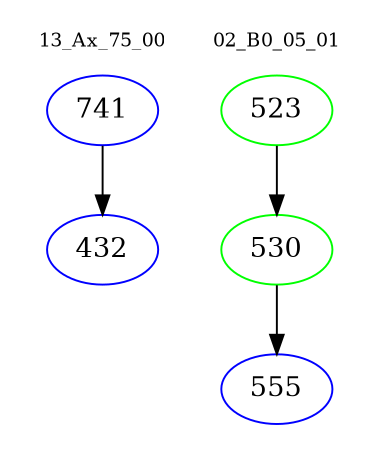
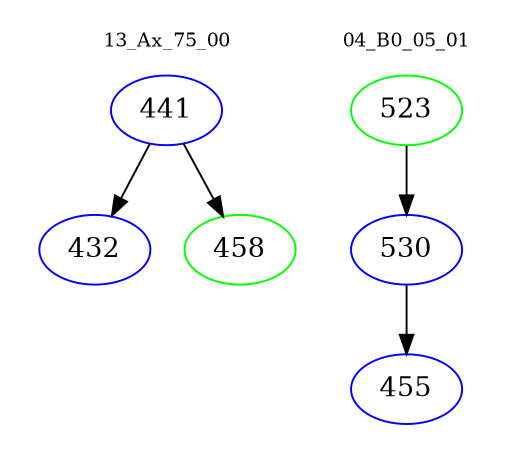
(277, 42) -> (407, 42)
(103, 110) -> (167, 110)
none -> (240, 250)
(277, 250) -> (407, 250)
(277, 389) -> (407, 389)
